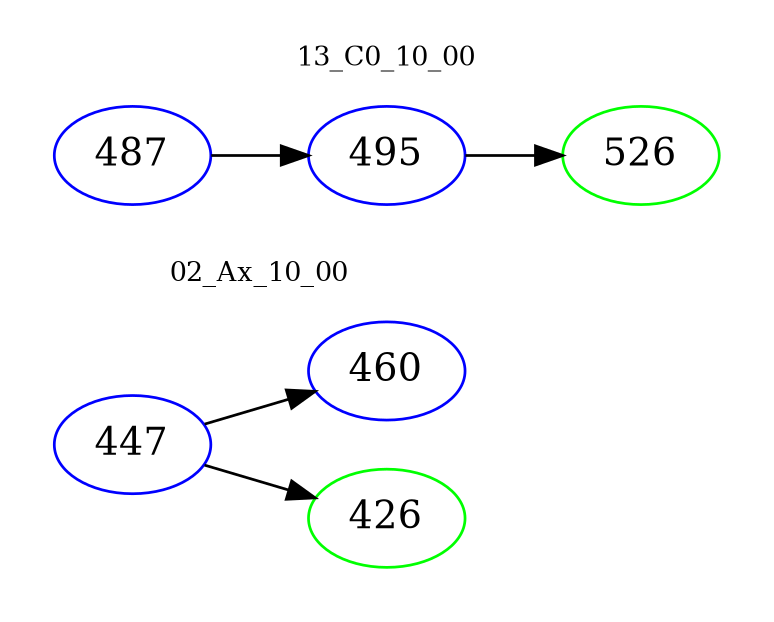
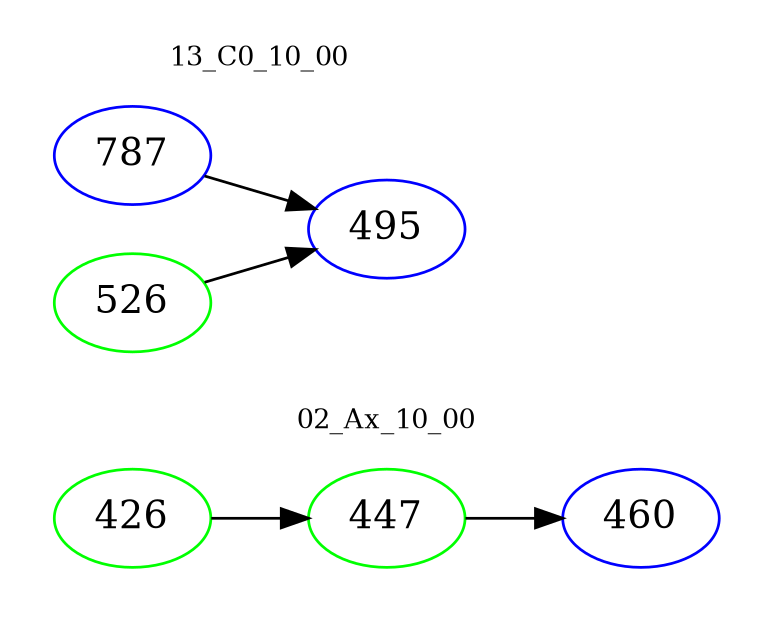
(133, 155) -> (133, 155)
(500, 155) -> (246, 270)
(133, 445) -> (387, 518)
(246, 478) -> (246, 518)
